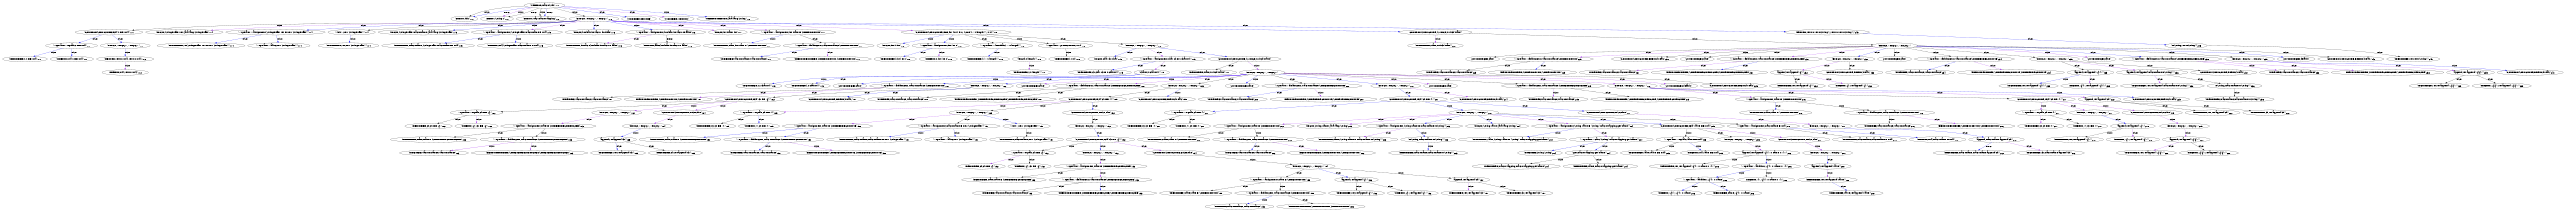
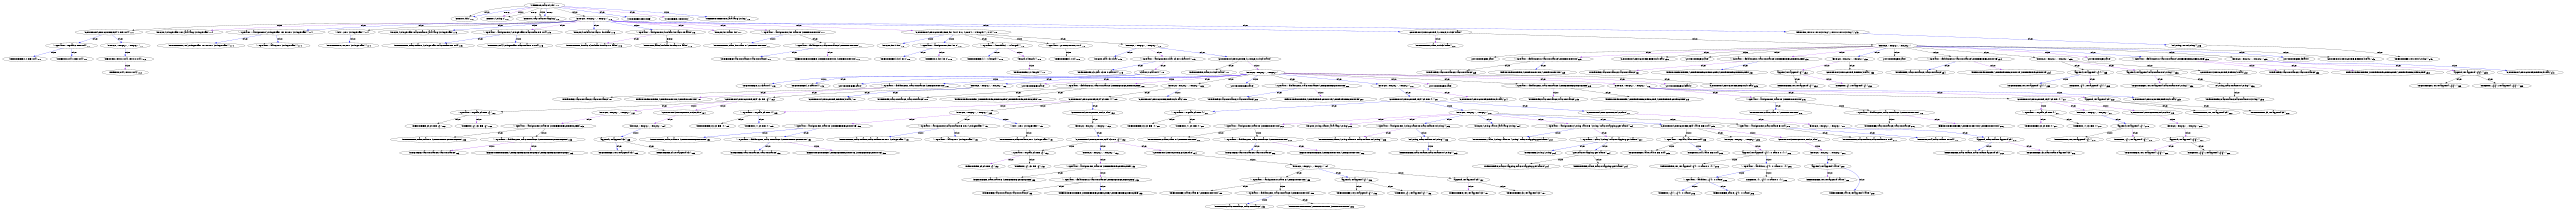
none -> (1015, 52)
(1989, 146) -> (1989, 146)
(1839, 186) -> (1857, 176)
